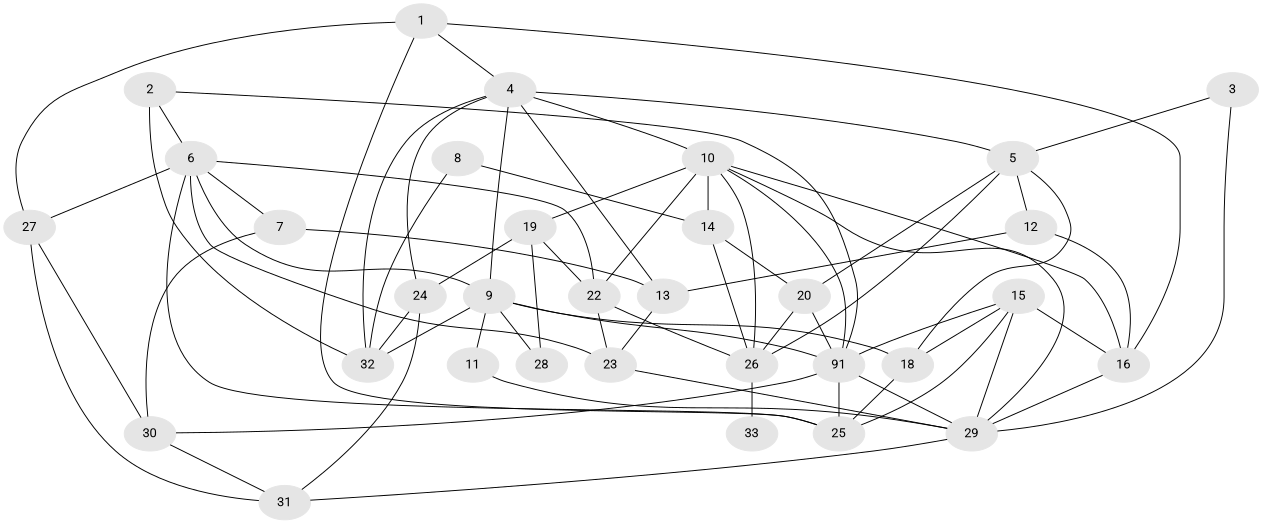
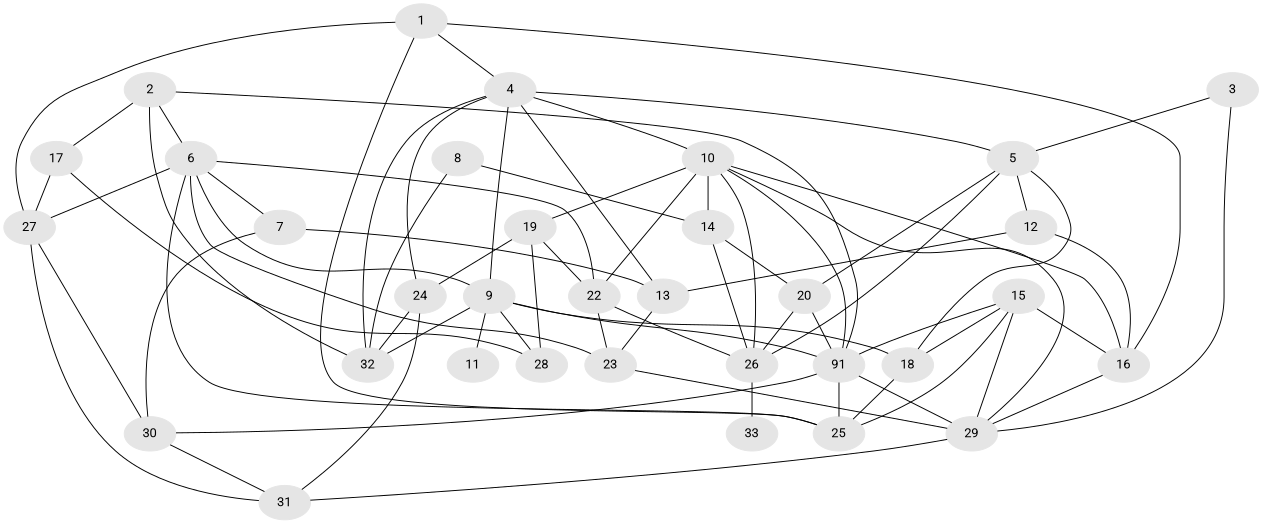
none -> (56, 159)
(765, 408) -> none
